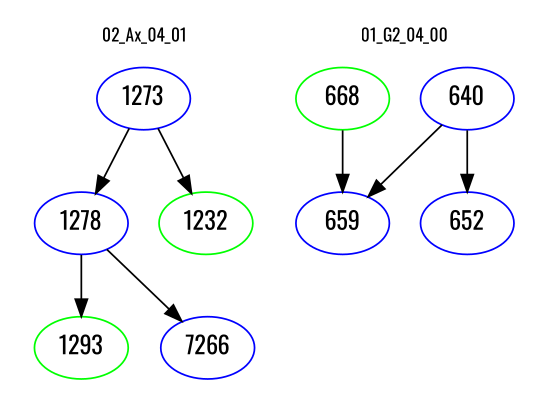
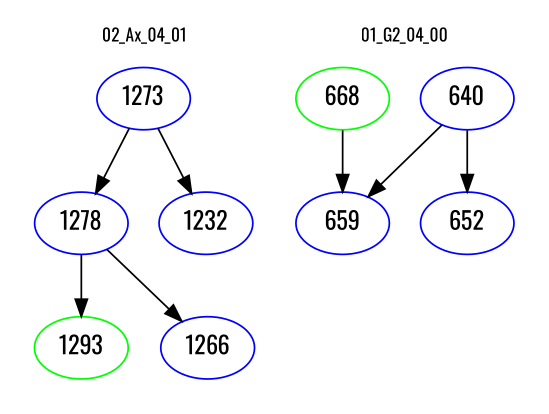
(206, 223) -> (206, 223)
(208, 348) -> (208, 348)
